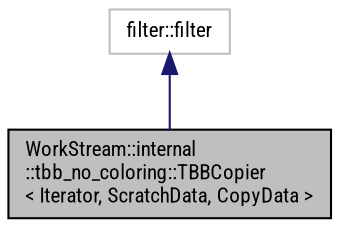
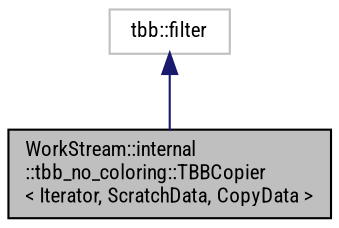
(170, 32) -> (170, 32)
